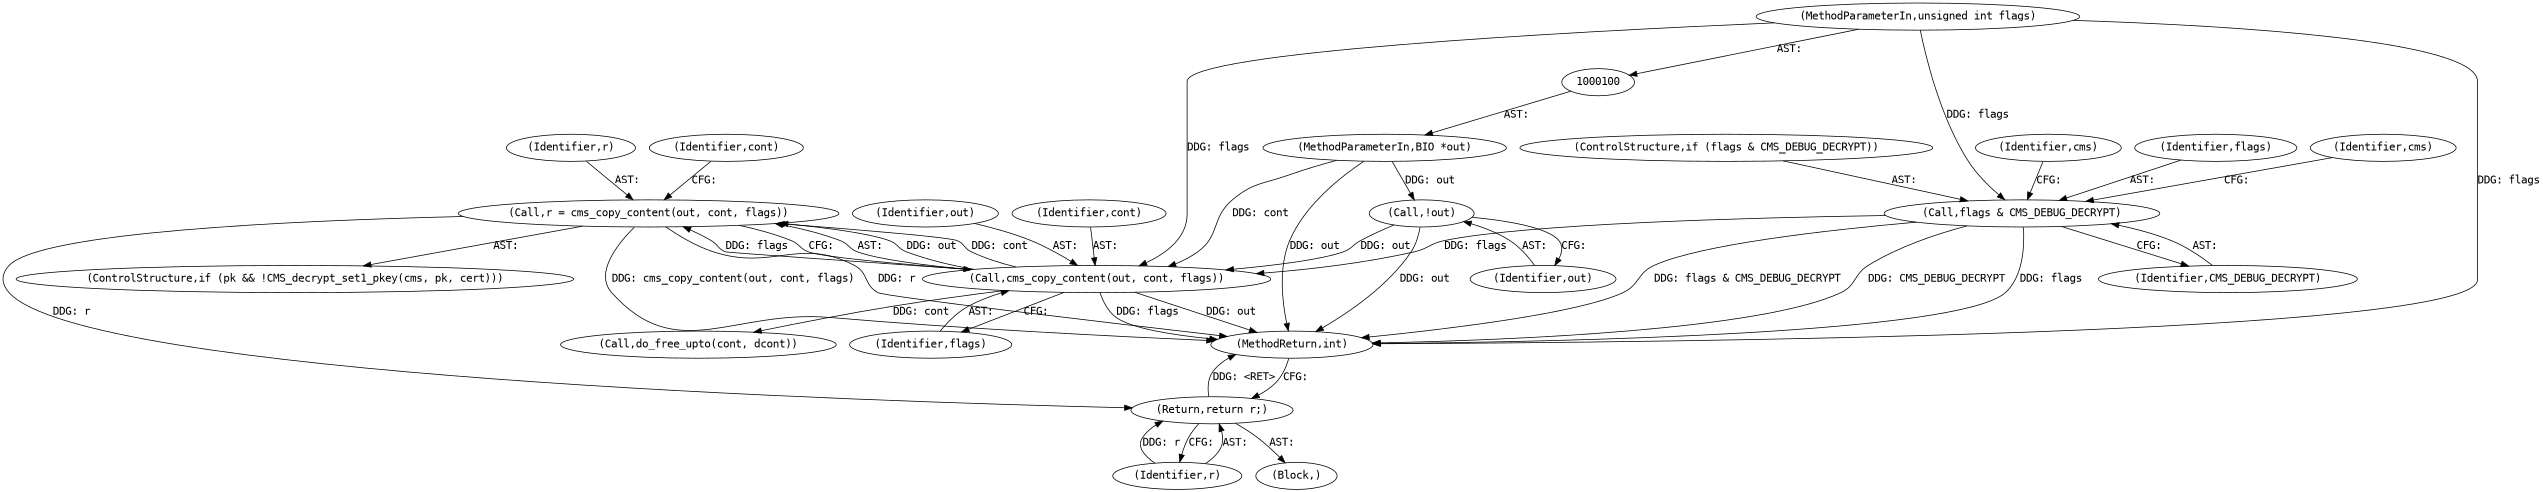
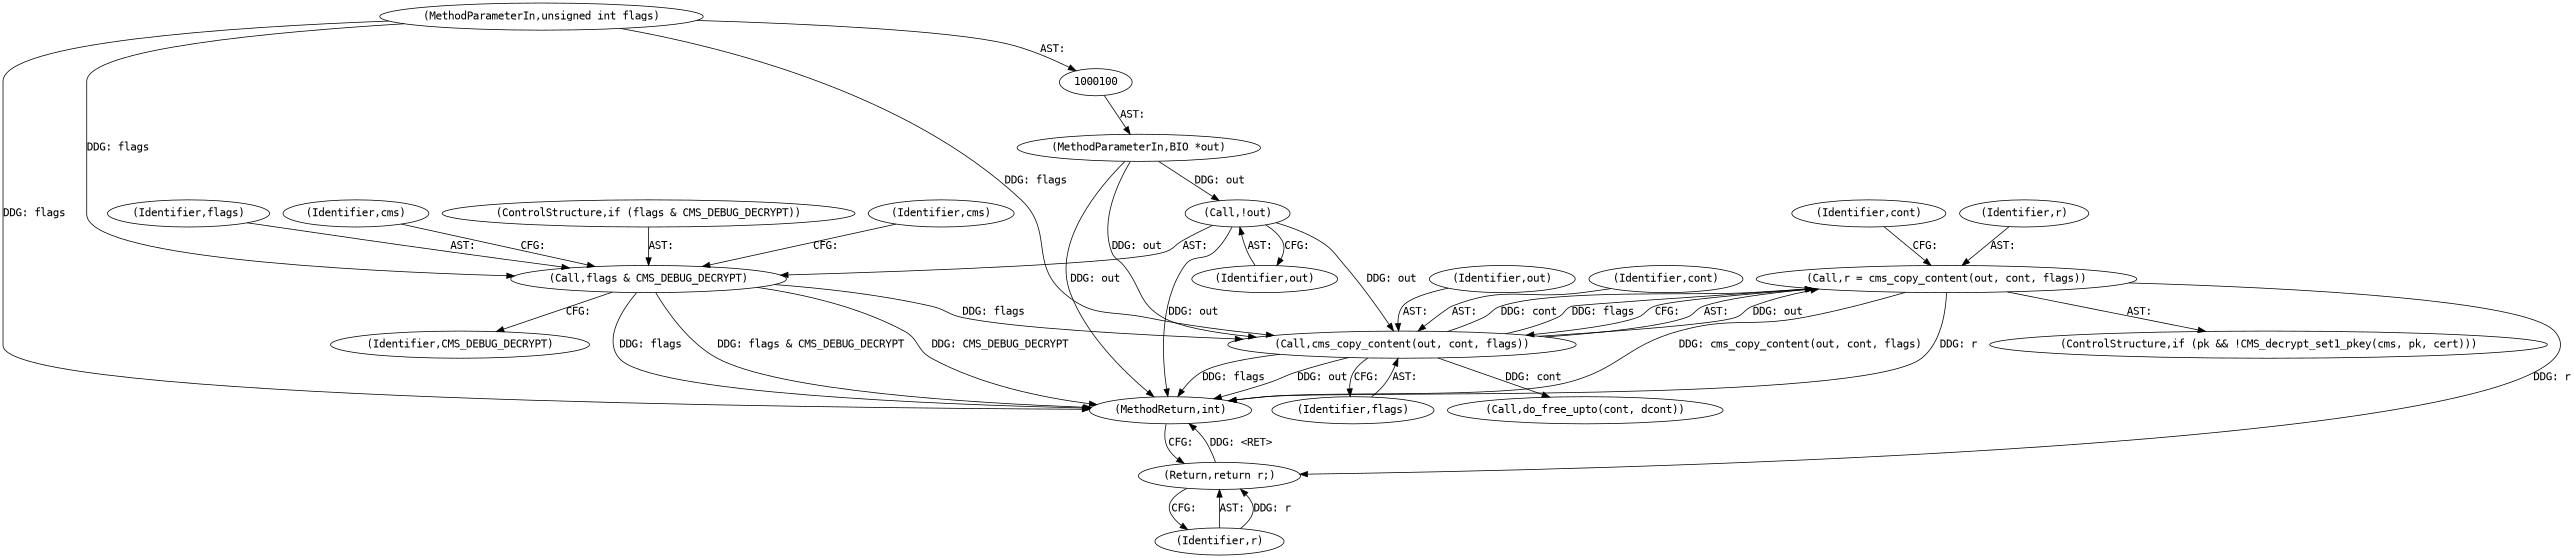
(1261, 213) -> (1137, 246)
(2168, 239) -> (1004, 267)
(1296, 476) -> none
